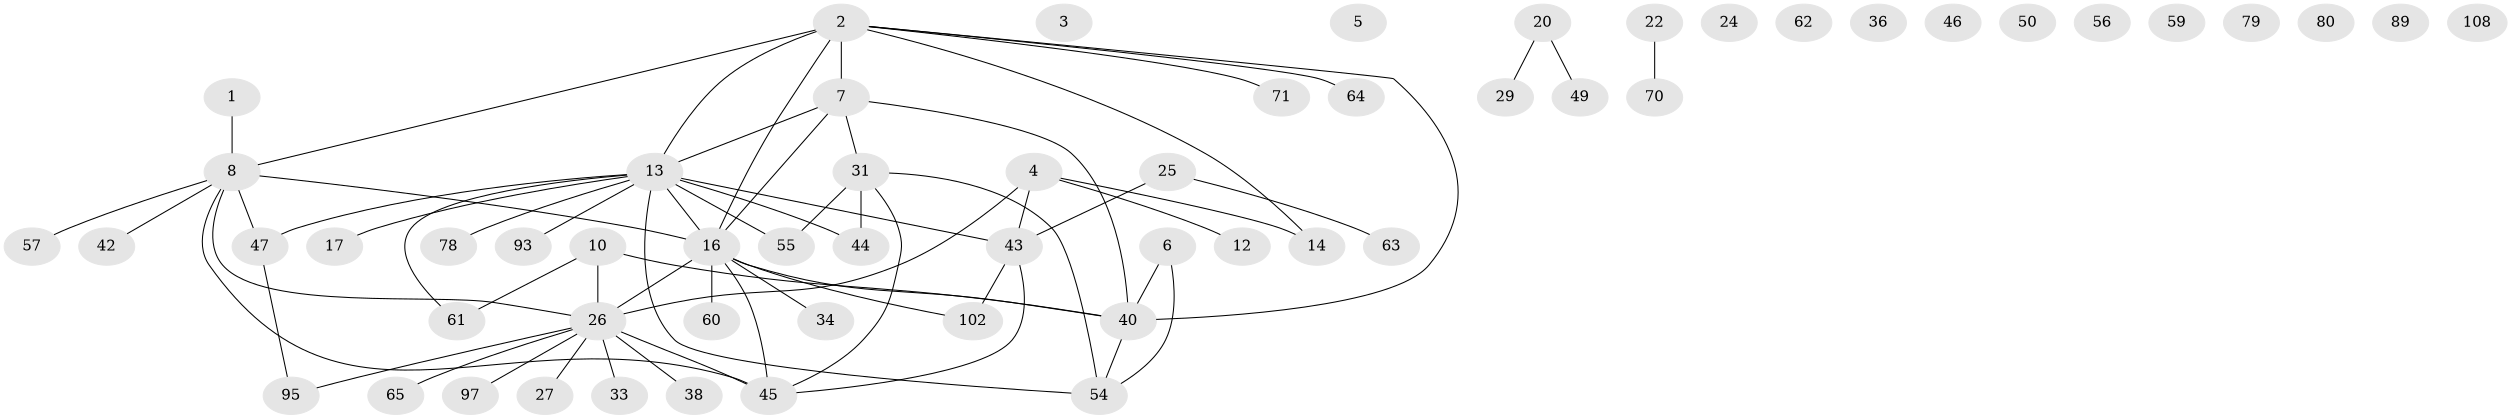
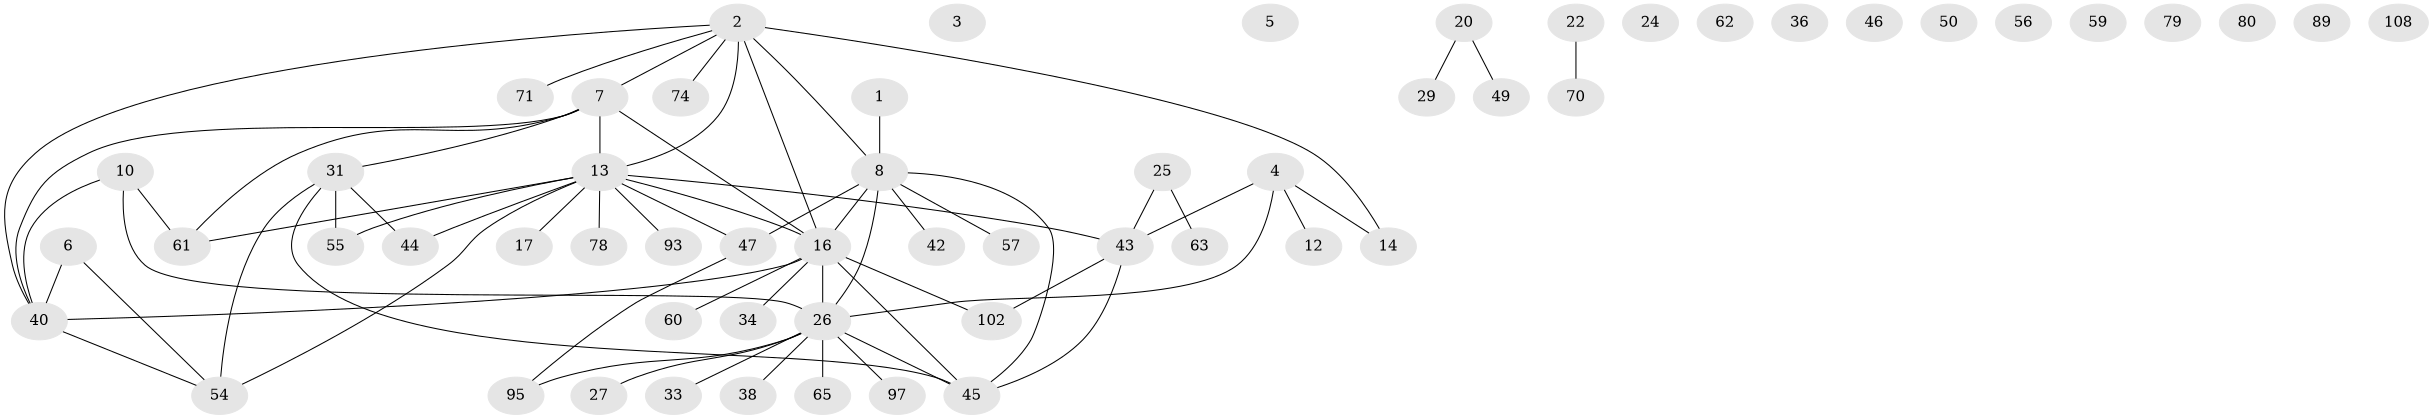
(1356, 97) -> (681, 97)
none -> (364, 134)
